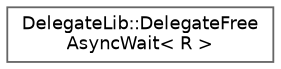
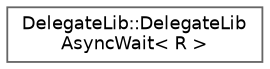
(140, 35) -> (135, 35)
